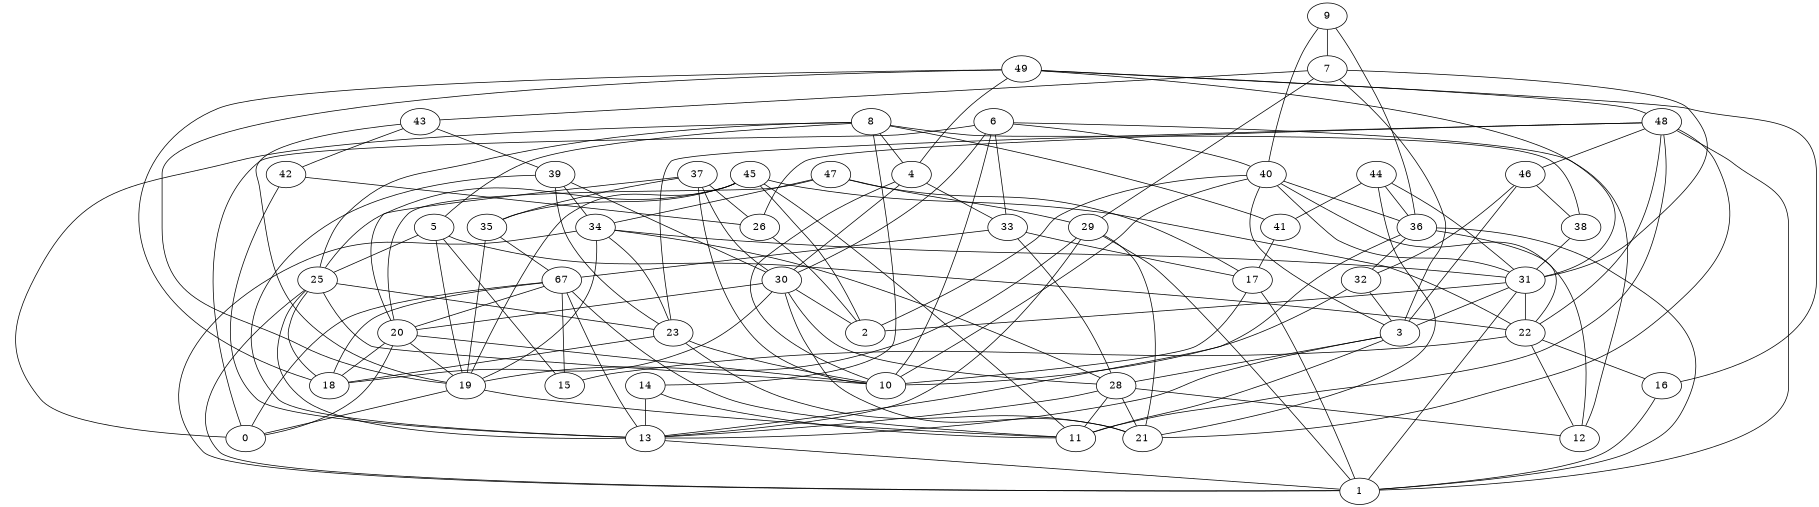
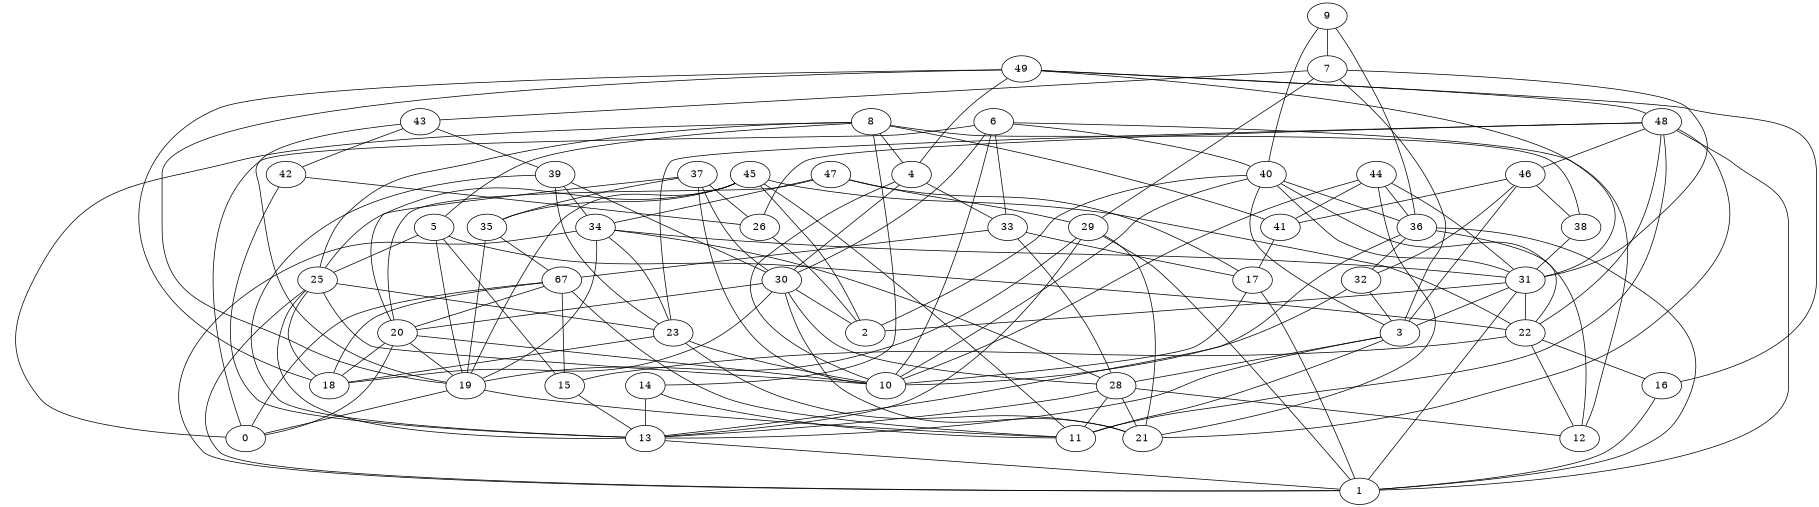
none -> (1403, 201)
none -> (1128, 274)
(589, 341) -> (605, 412)
